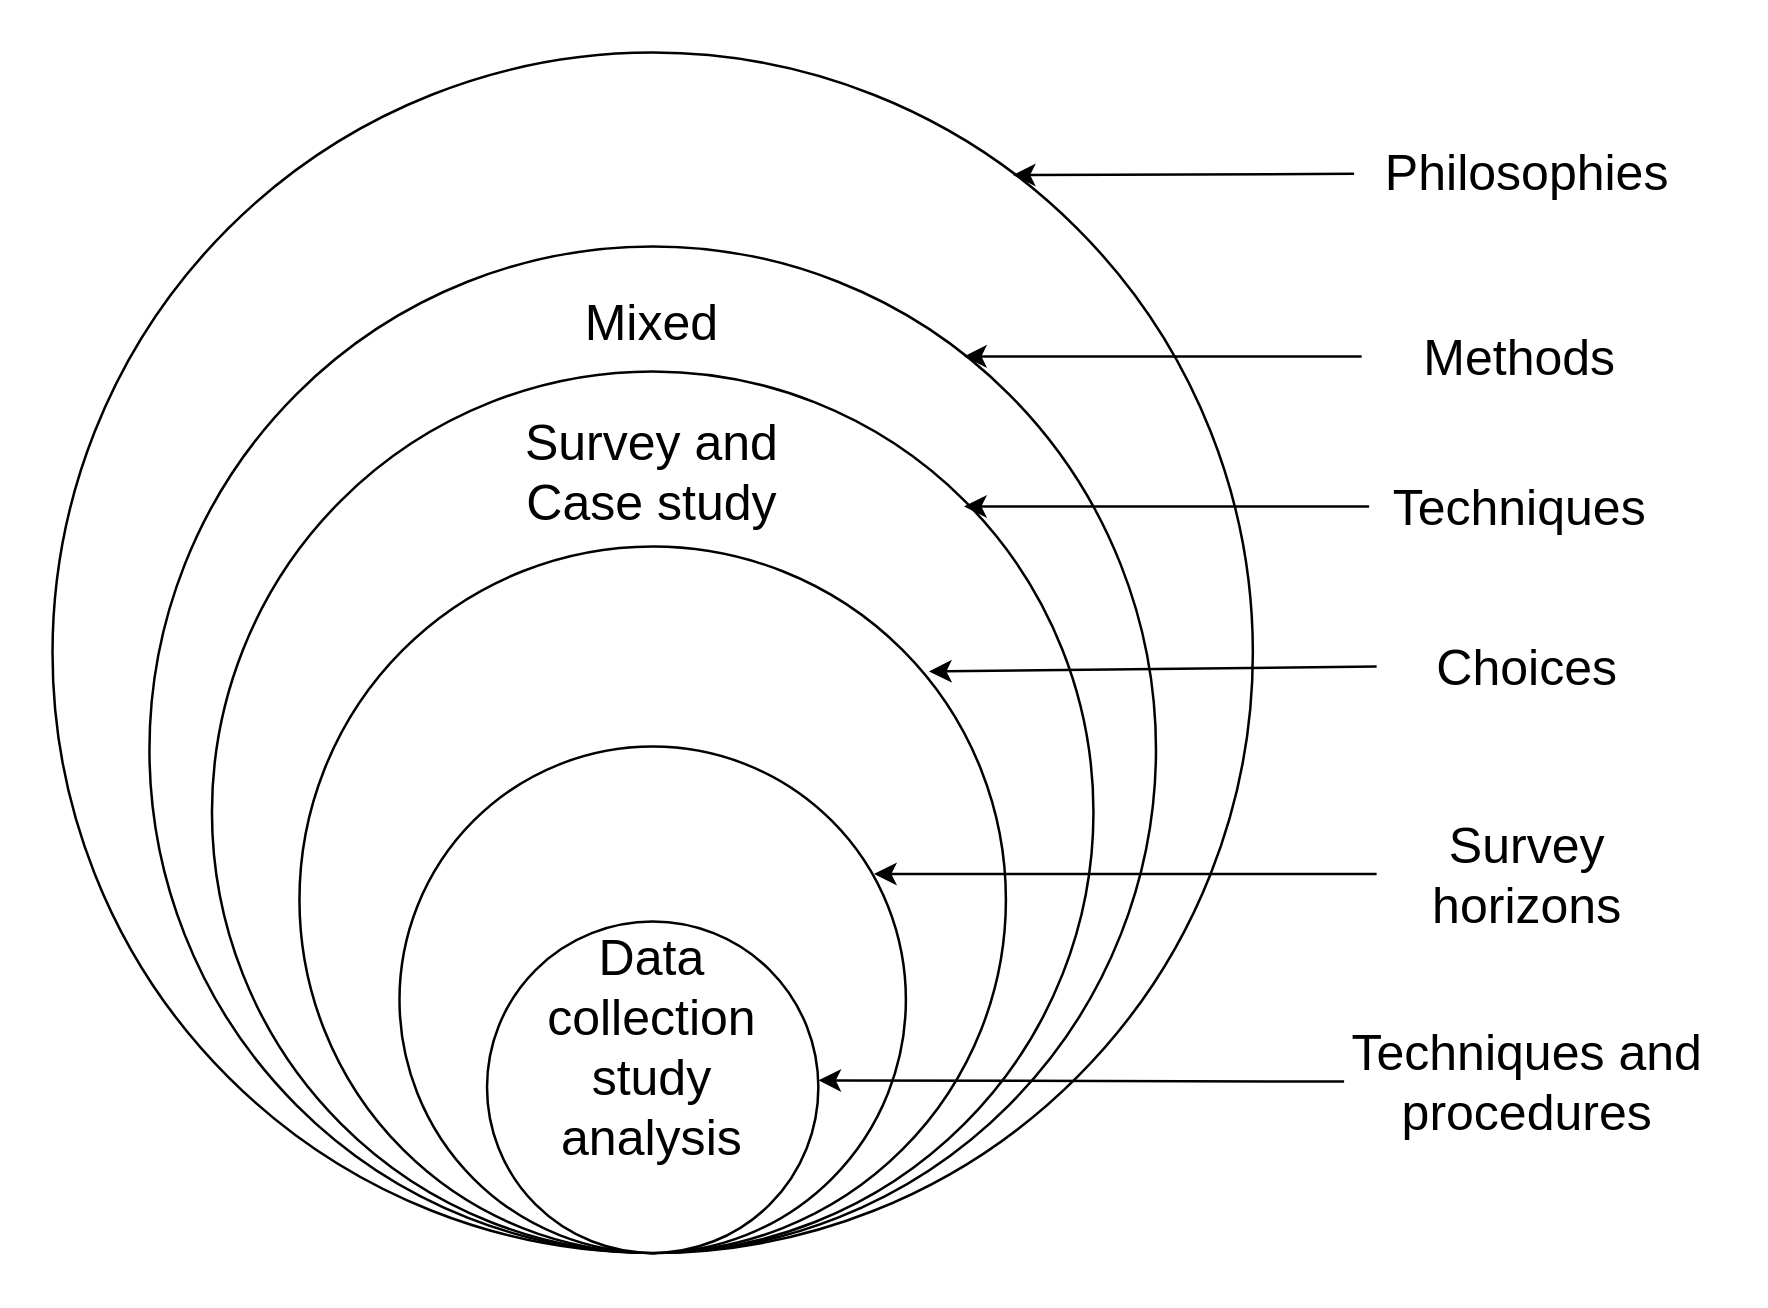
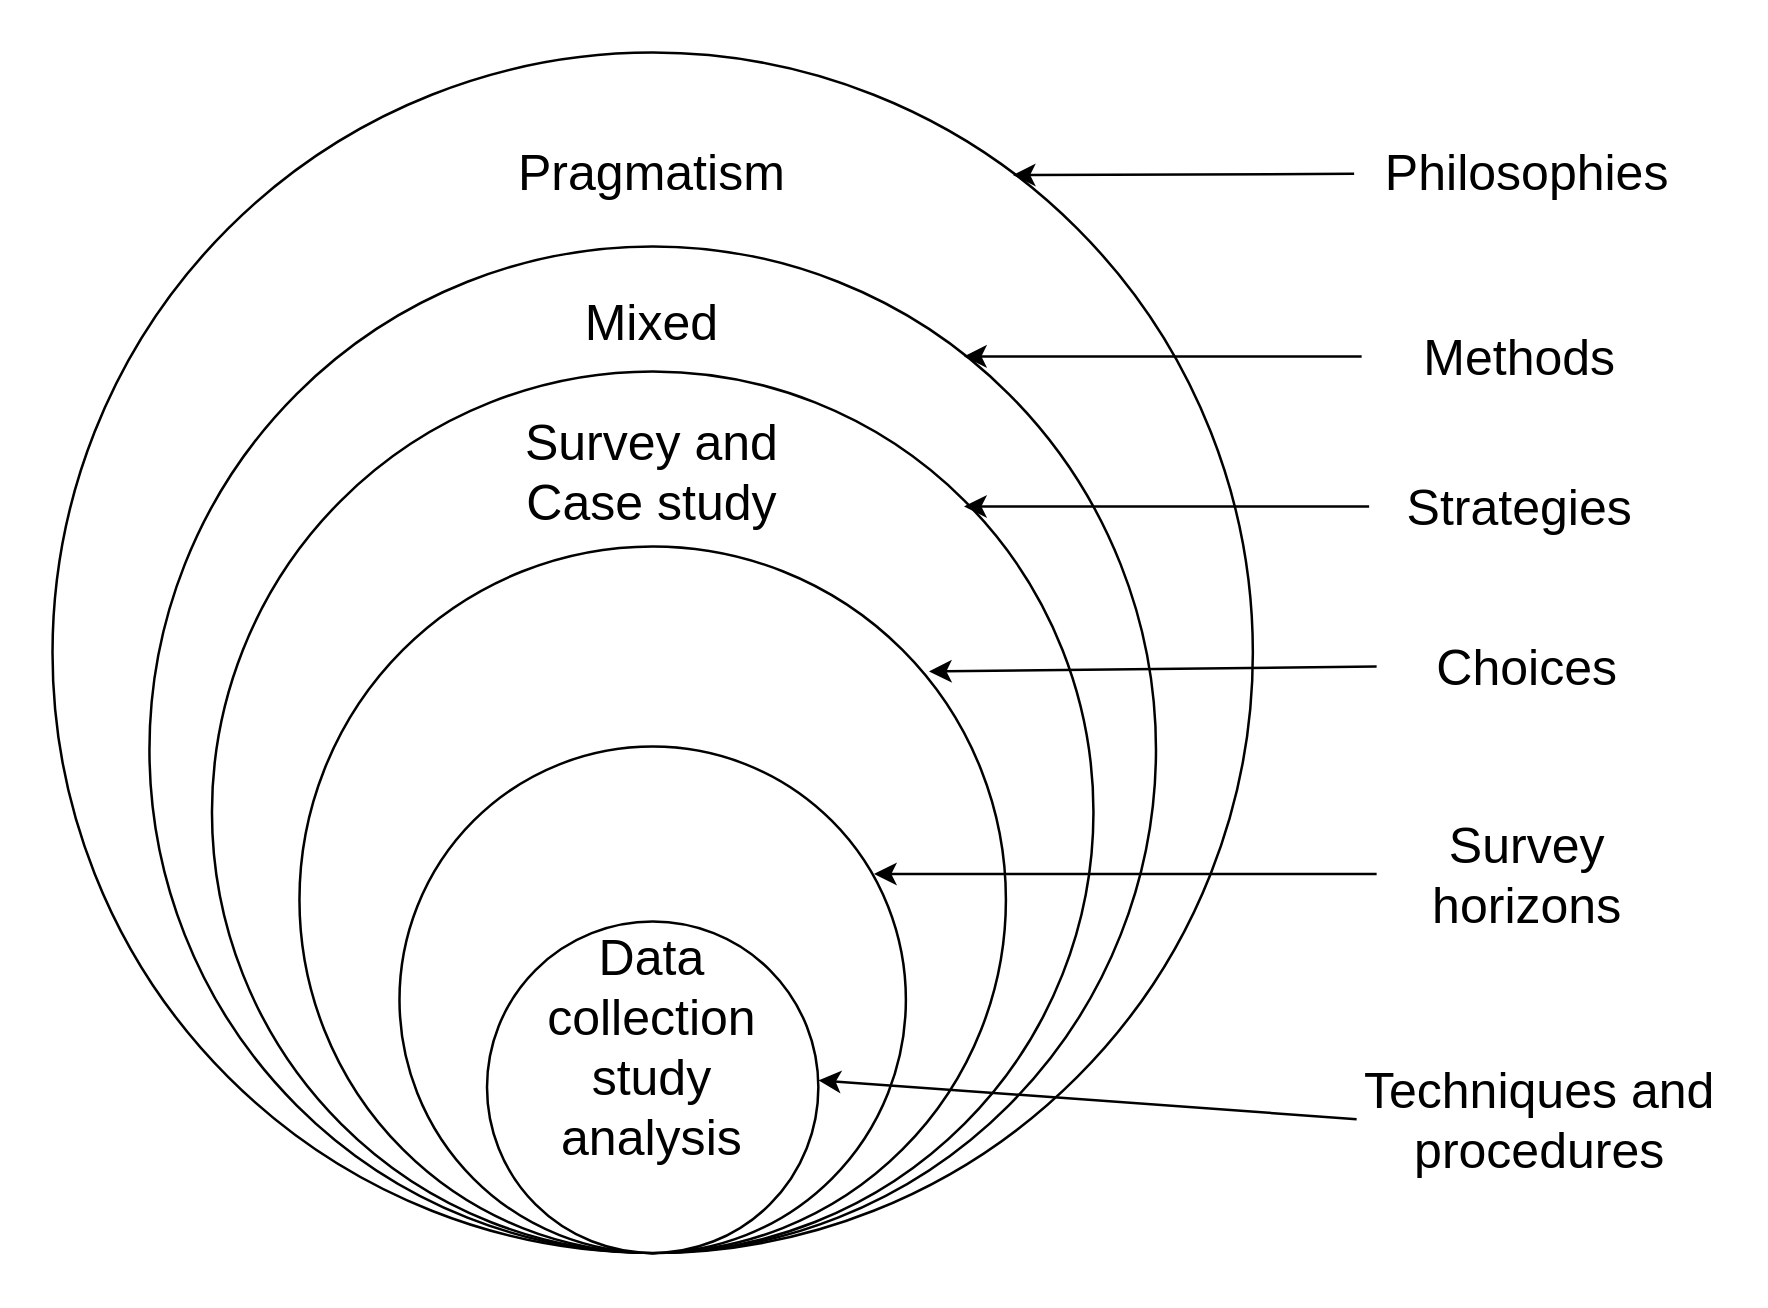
none -> (653, 171)
(1520, 506) -> (1520, 506)
(1528, 1081) -> (1540, 1119)
